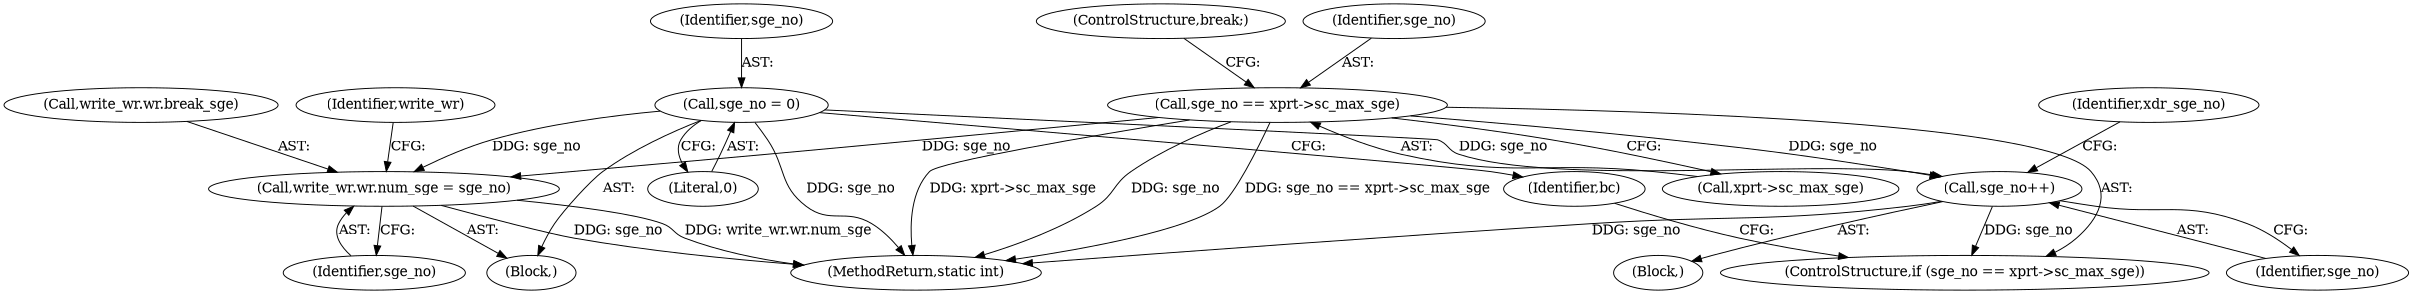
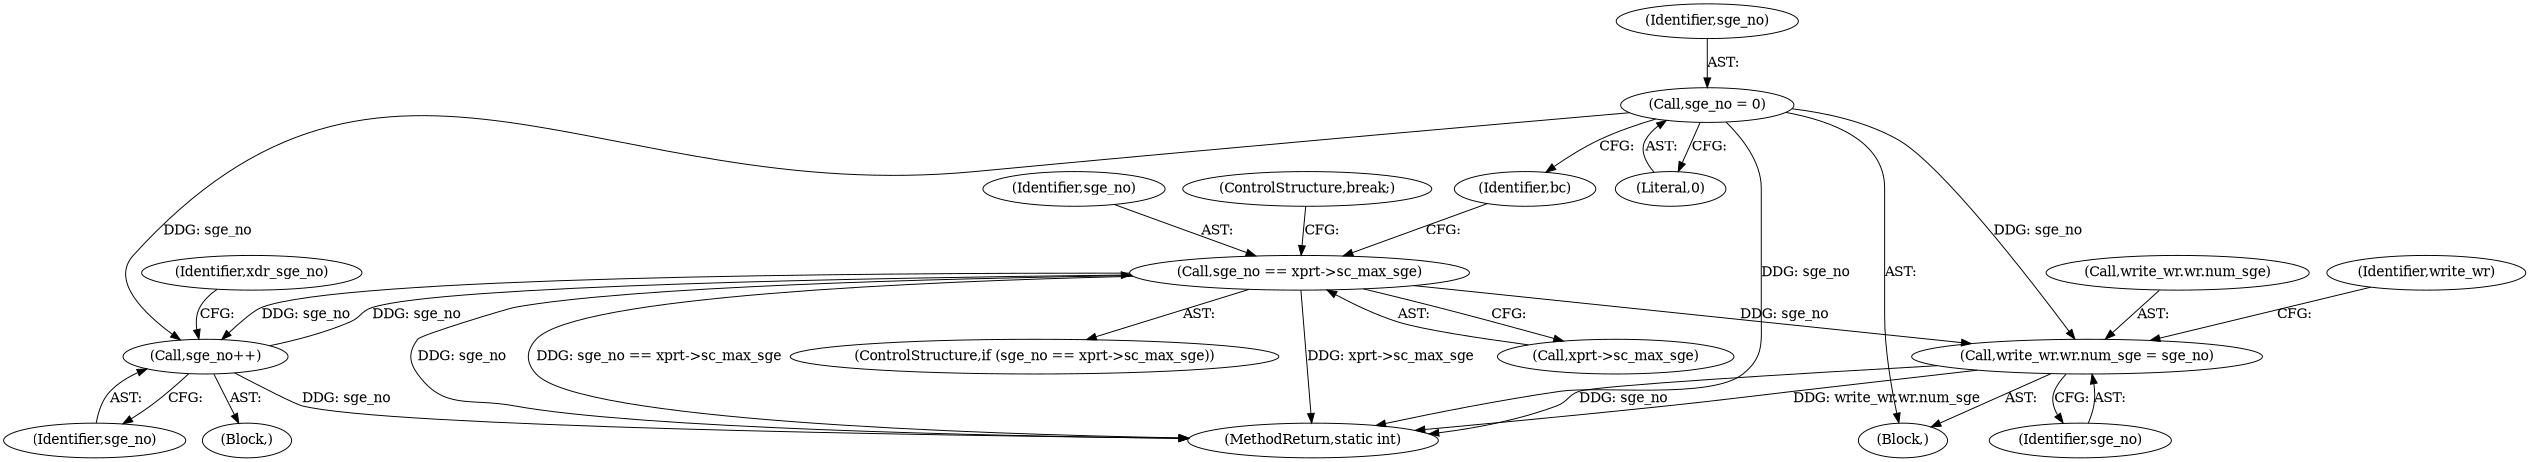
(141, 105) -> (2178, 273)
(1984, 226) -> (691, 284)
(1725, 235) -> (1420, 228)
